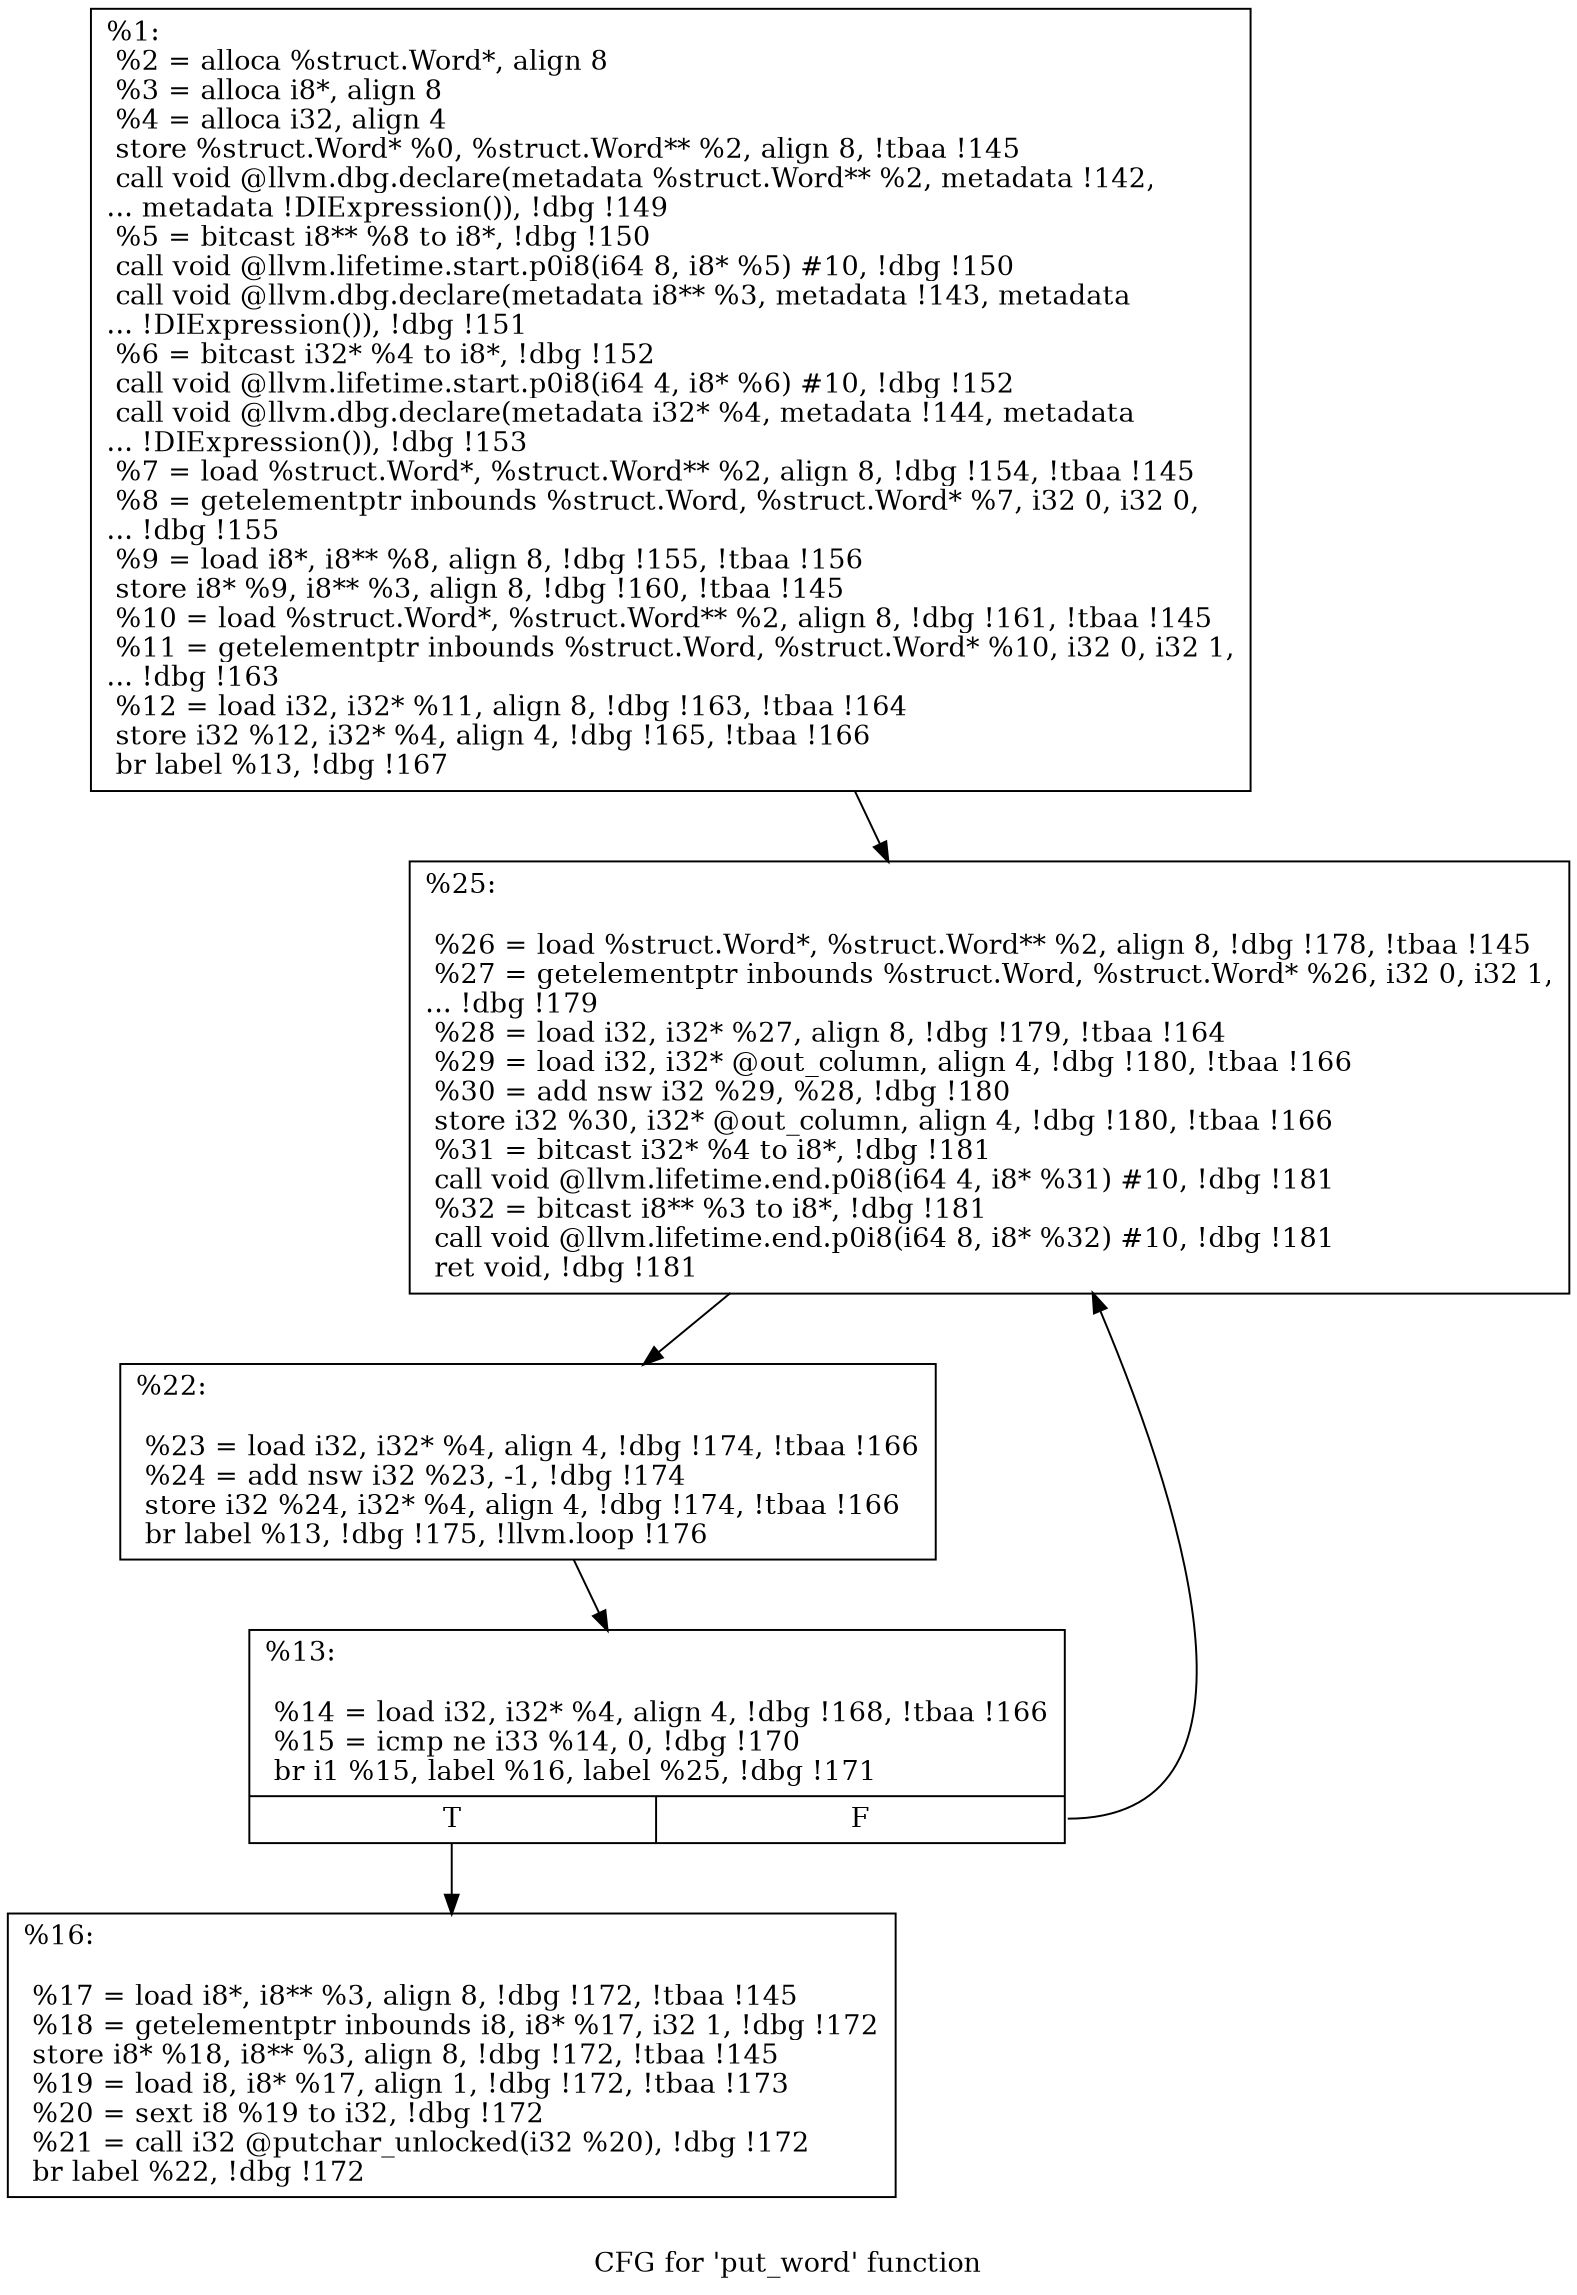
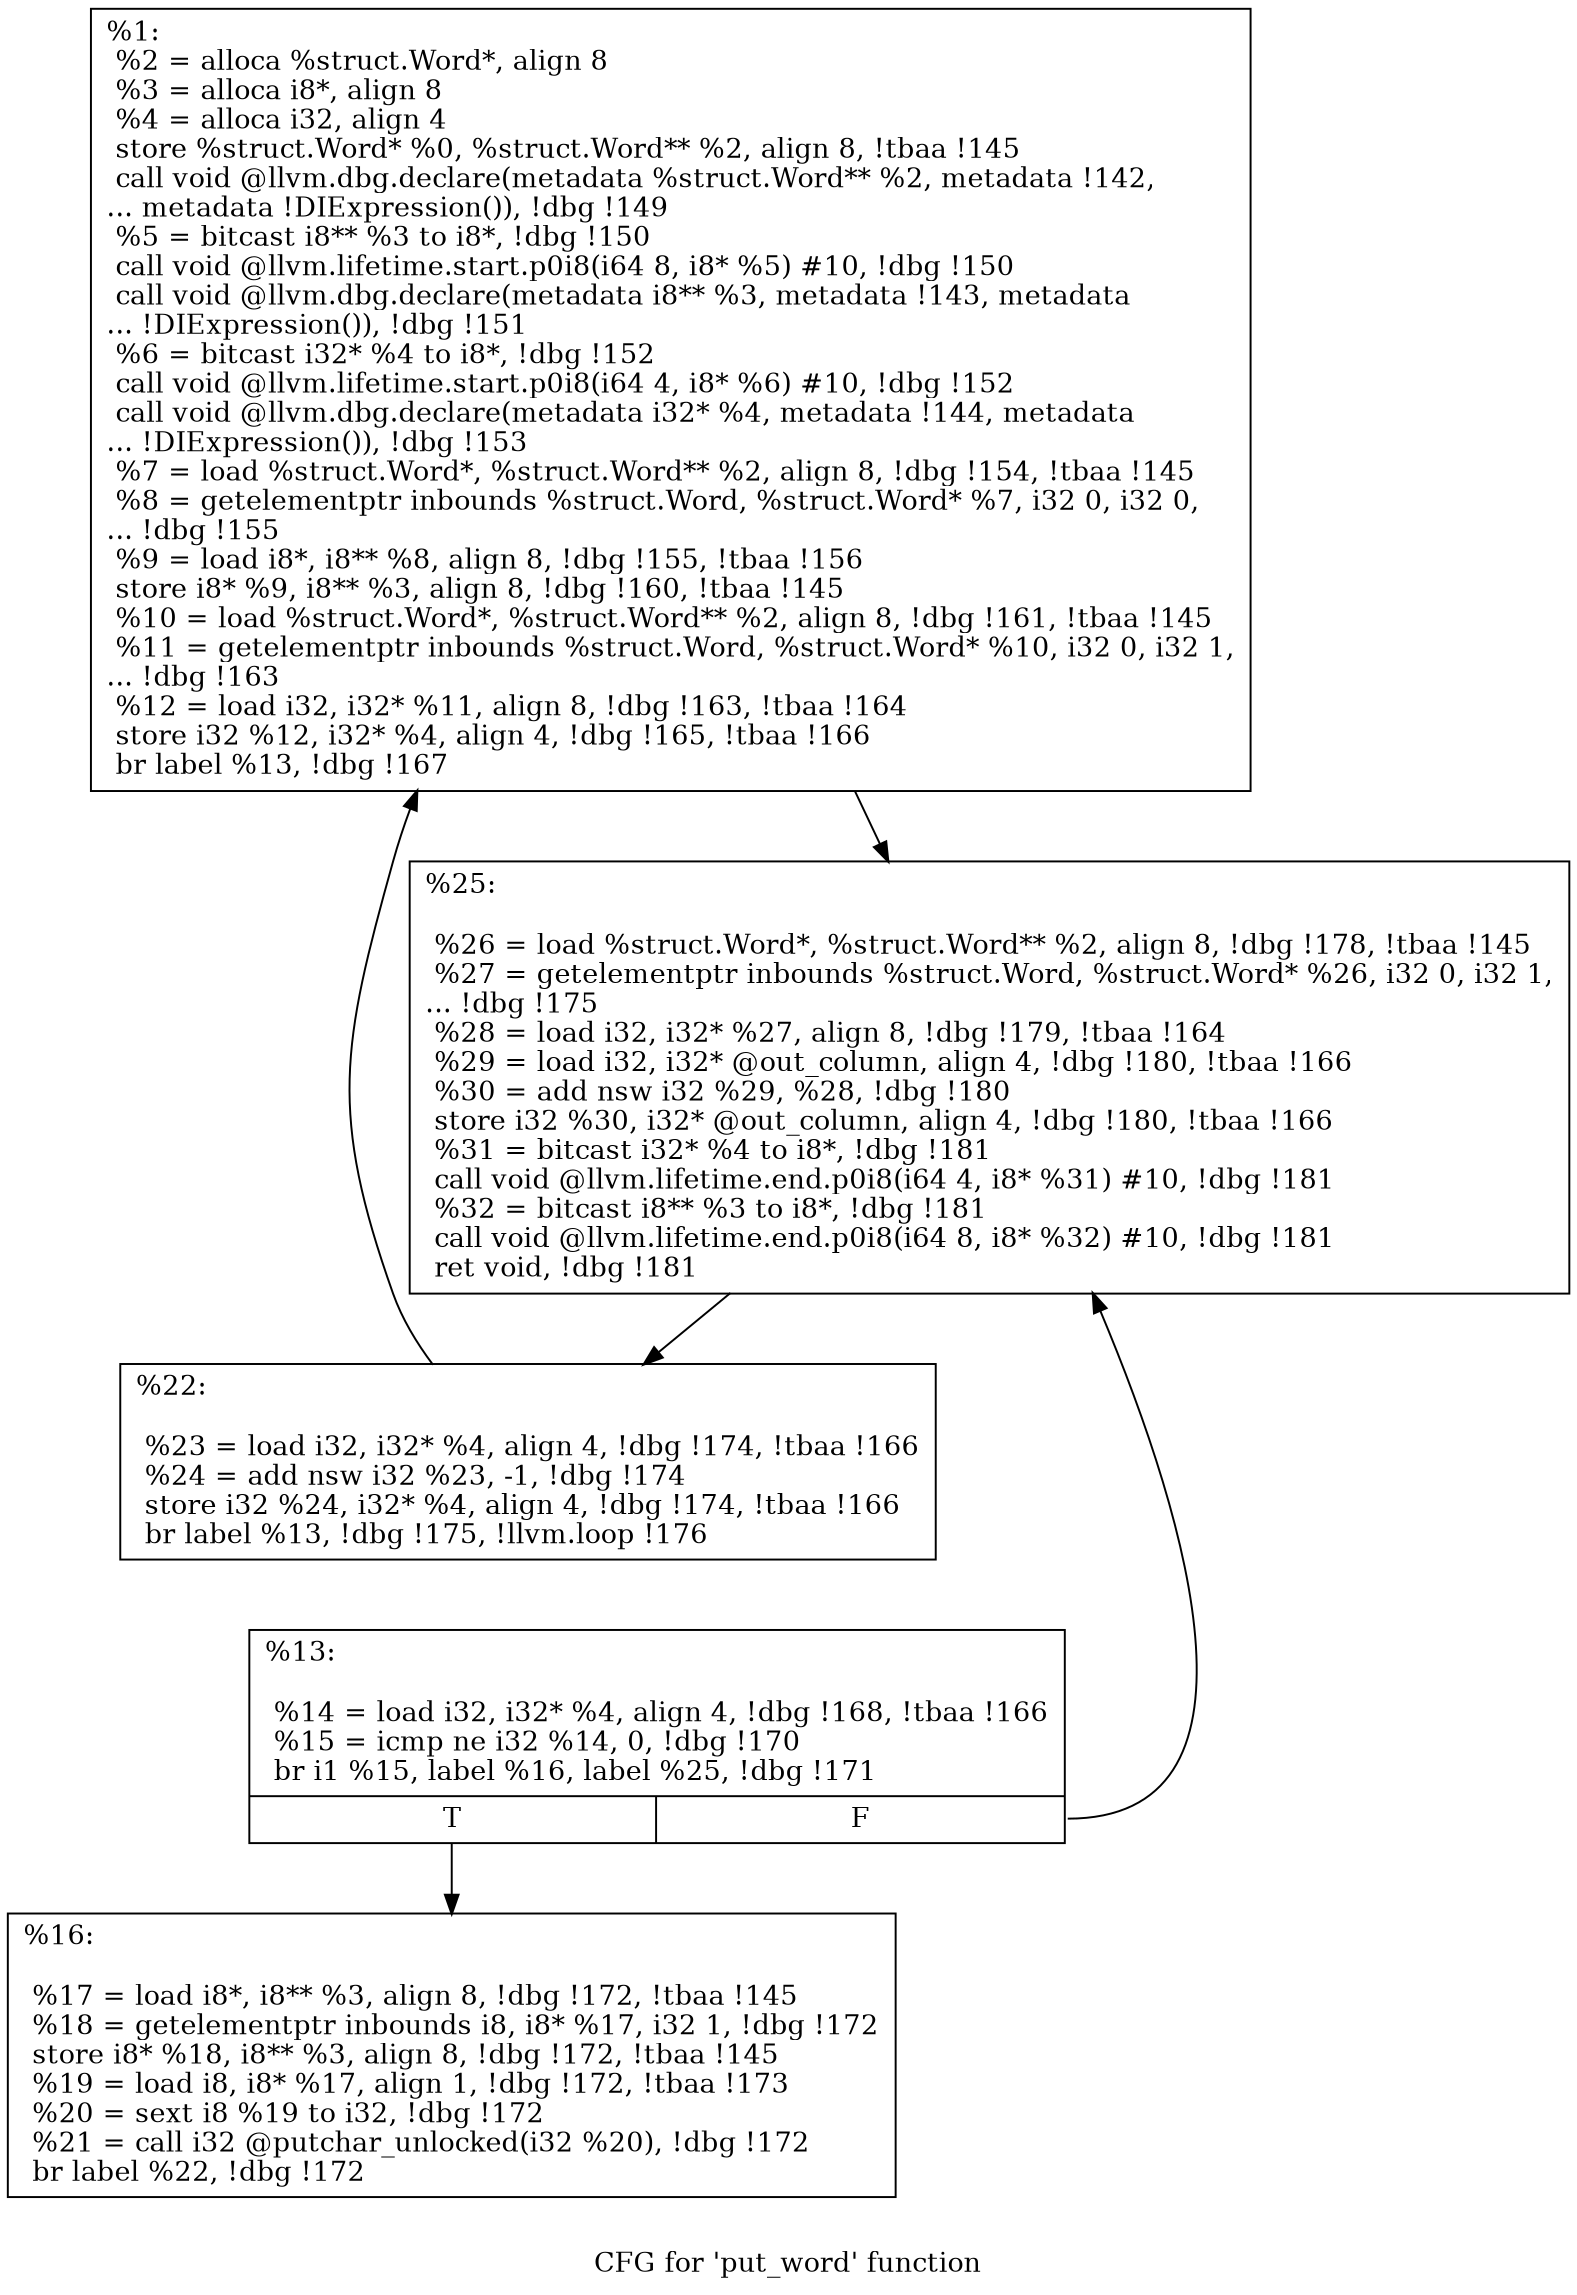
(379, 238) -> (379, 238)
(512, 1004) -> (512, 1004)
(586, 1586) -> (350, 1091)
(533, 1742) -> (533, 1742)
